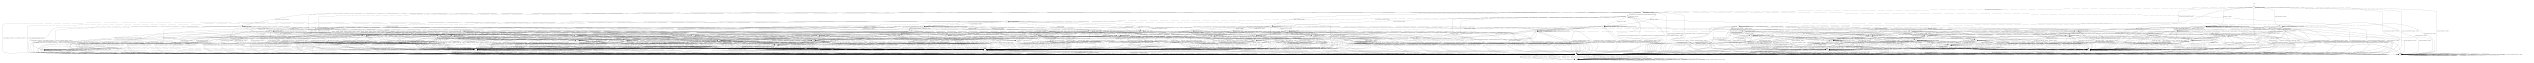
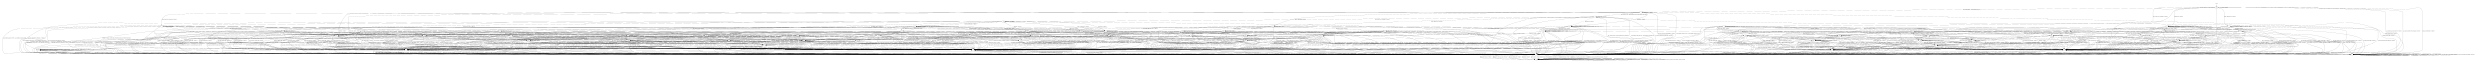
(532, 39) -> (567, 38)
